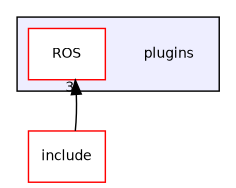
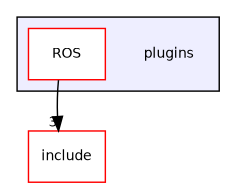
(76, 113) -> (57, 100)
